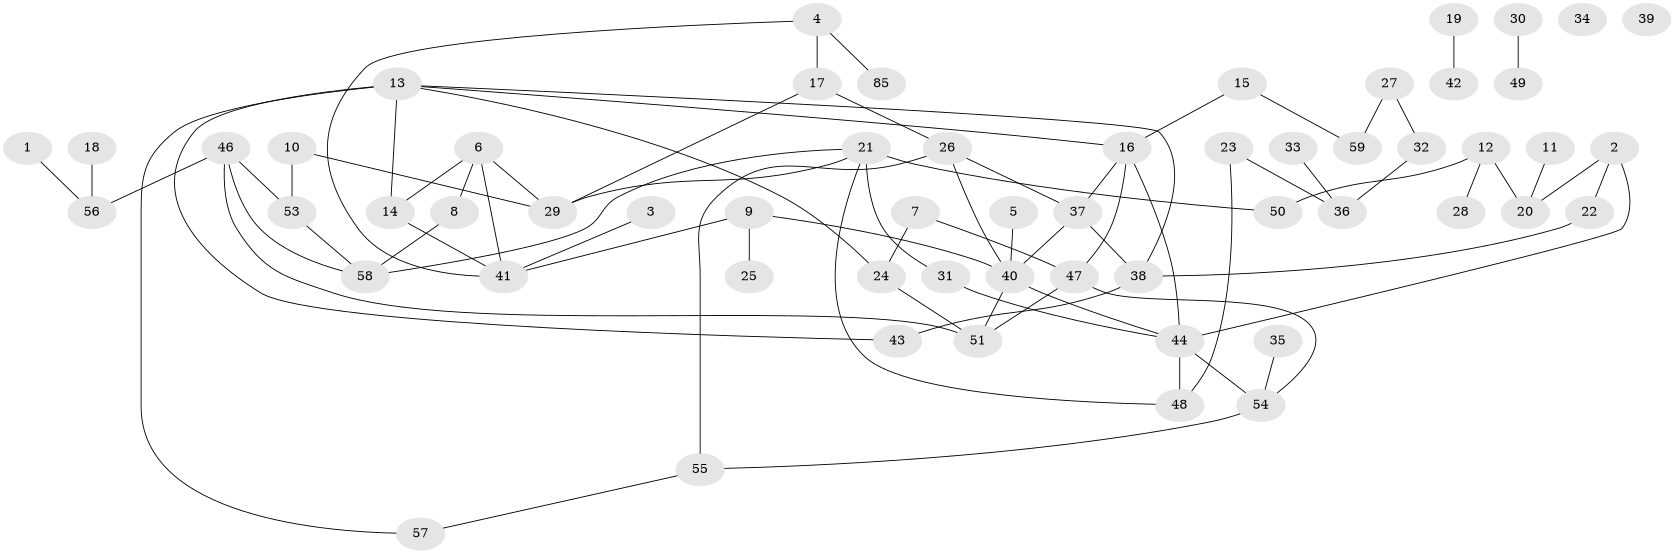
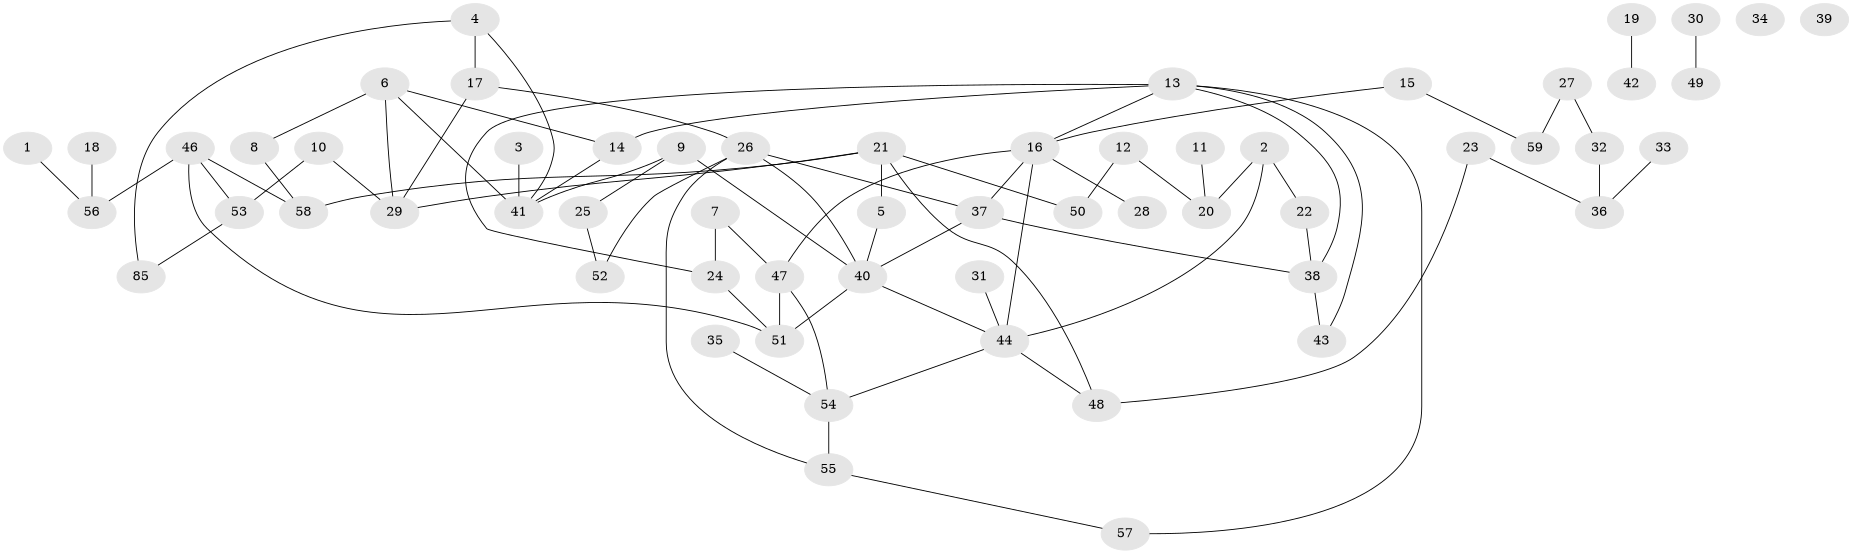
(1474, 180) -> (1089, 180)
(881, 225) -> (881, 174)
(329, 245) -> (190, 245)
none -> (600, 277)
